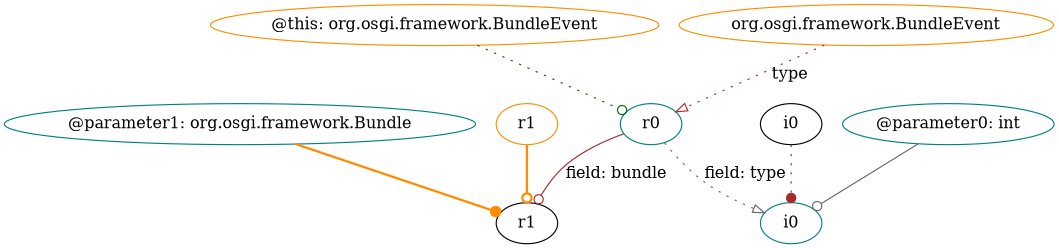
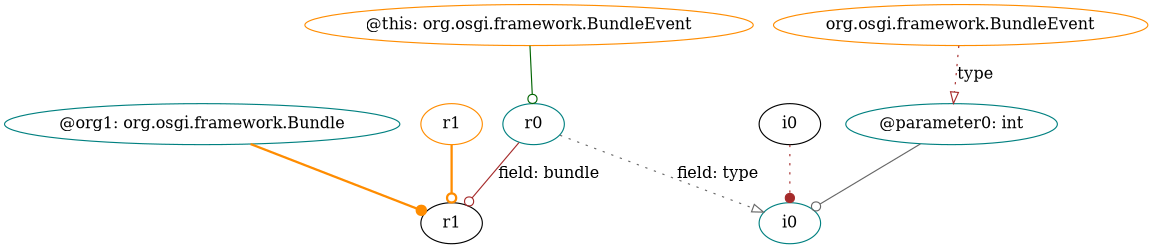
(755, 76) -> (957, 69)
(548, 77) -> (531, 70)
(240, 124) -> (202, 124)
